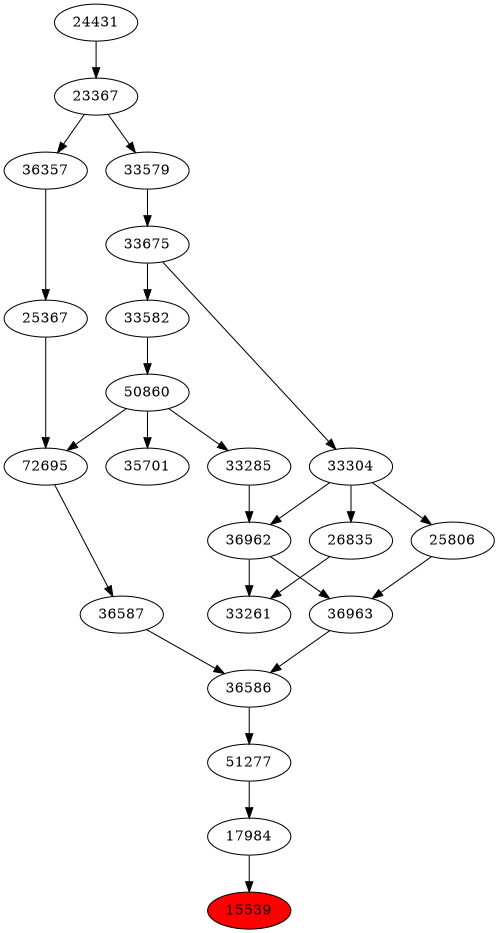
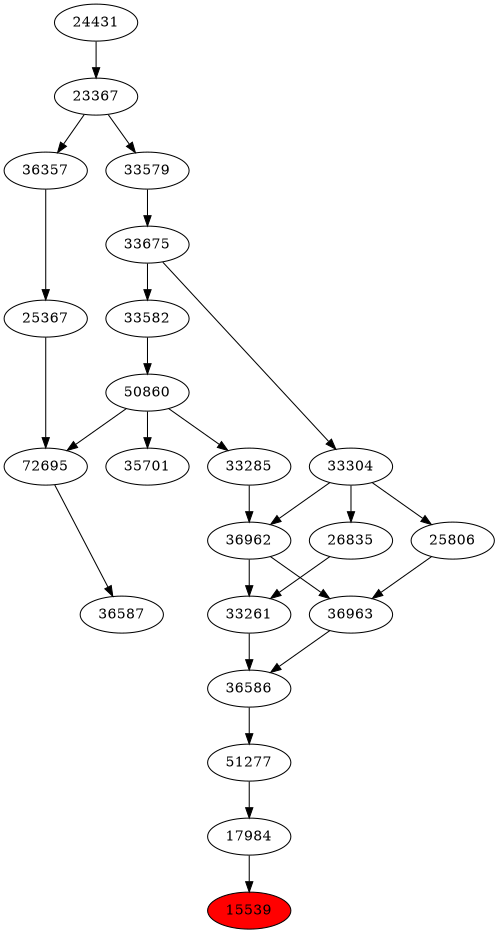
(181, 649) -> (249, 647)
